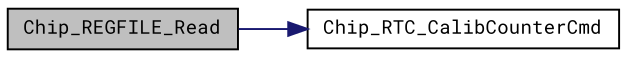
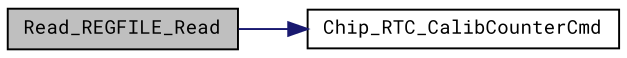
(123, 29) -> (123, 29)
